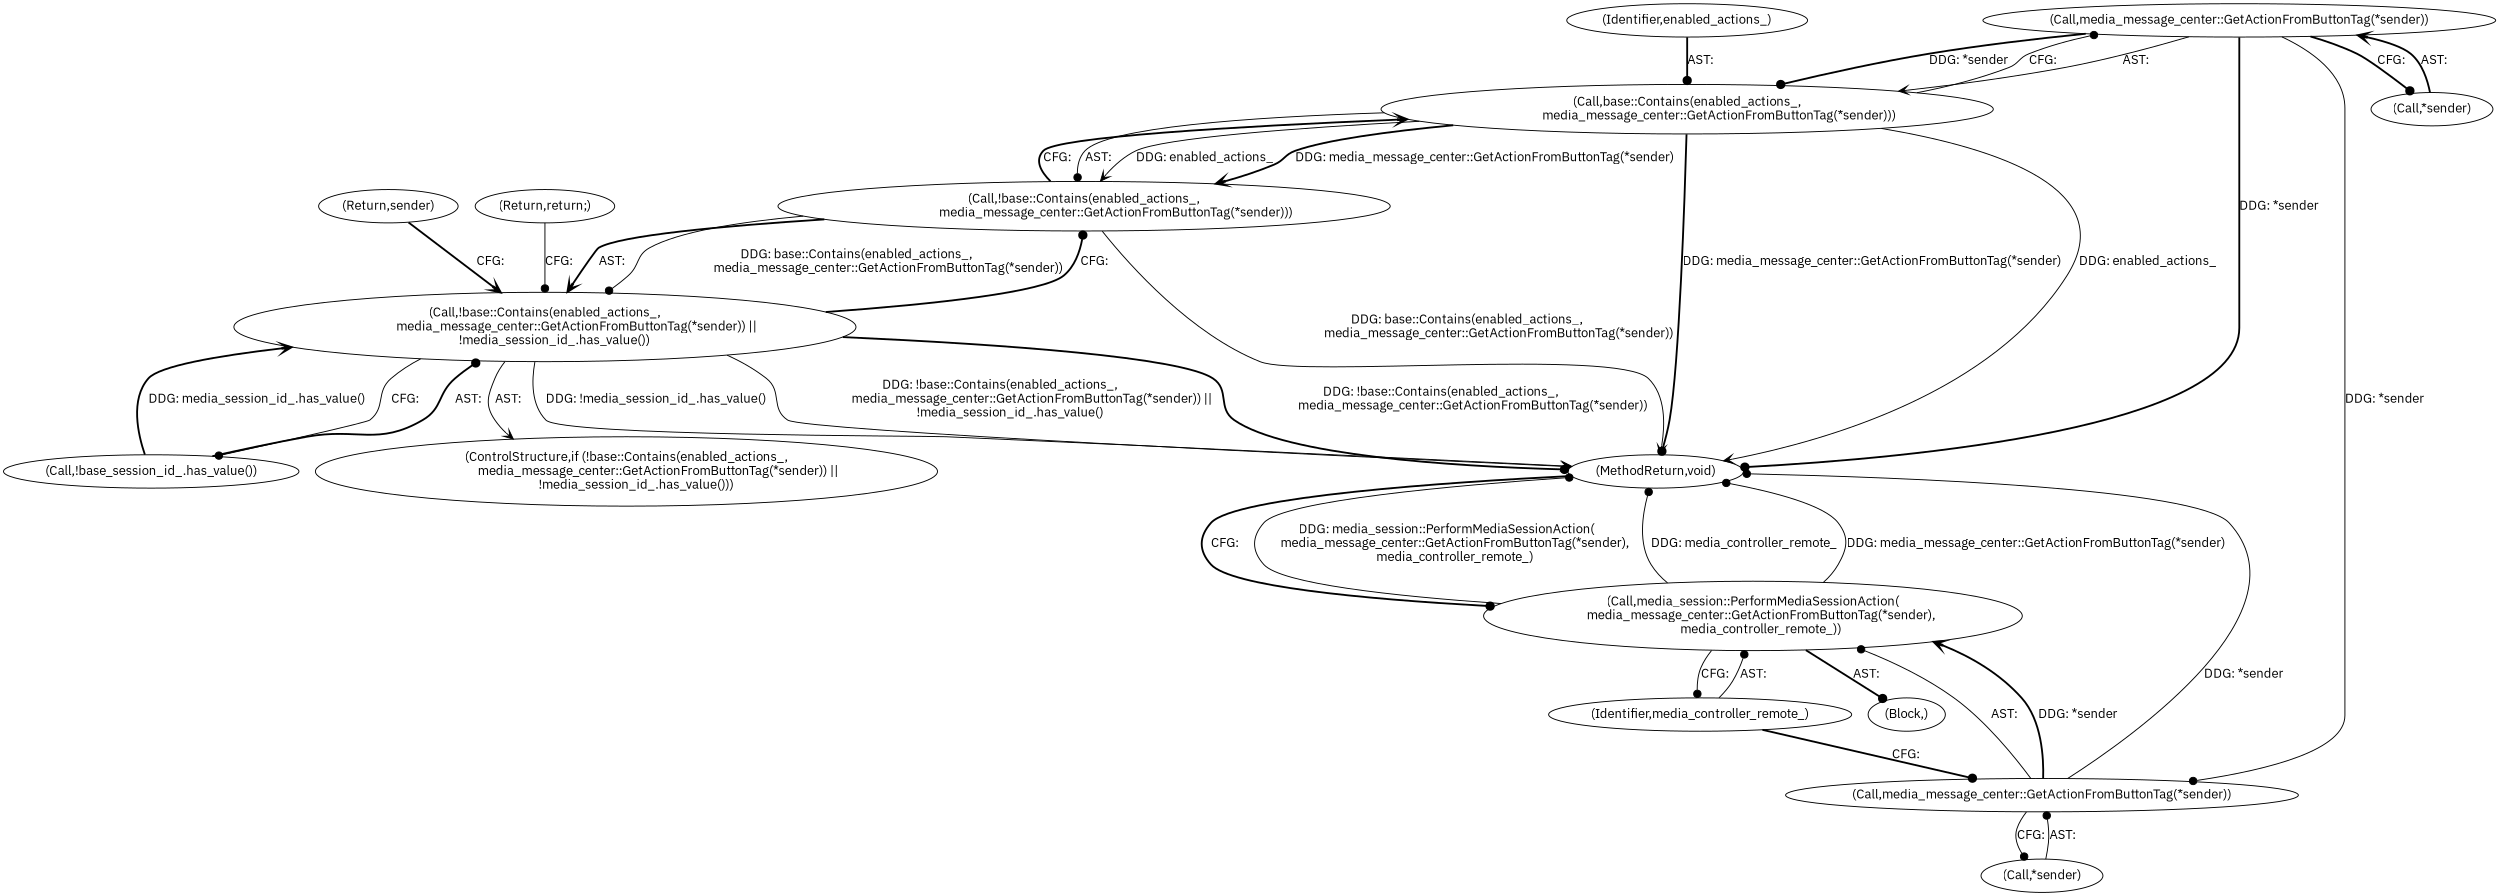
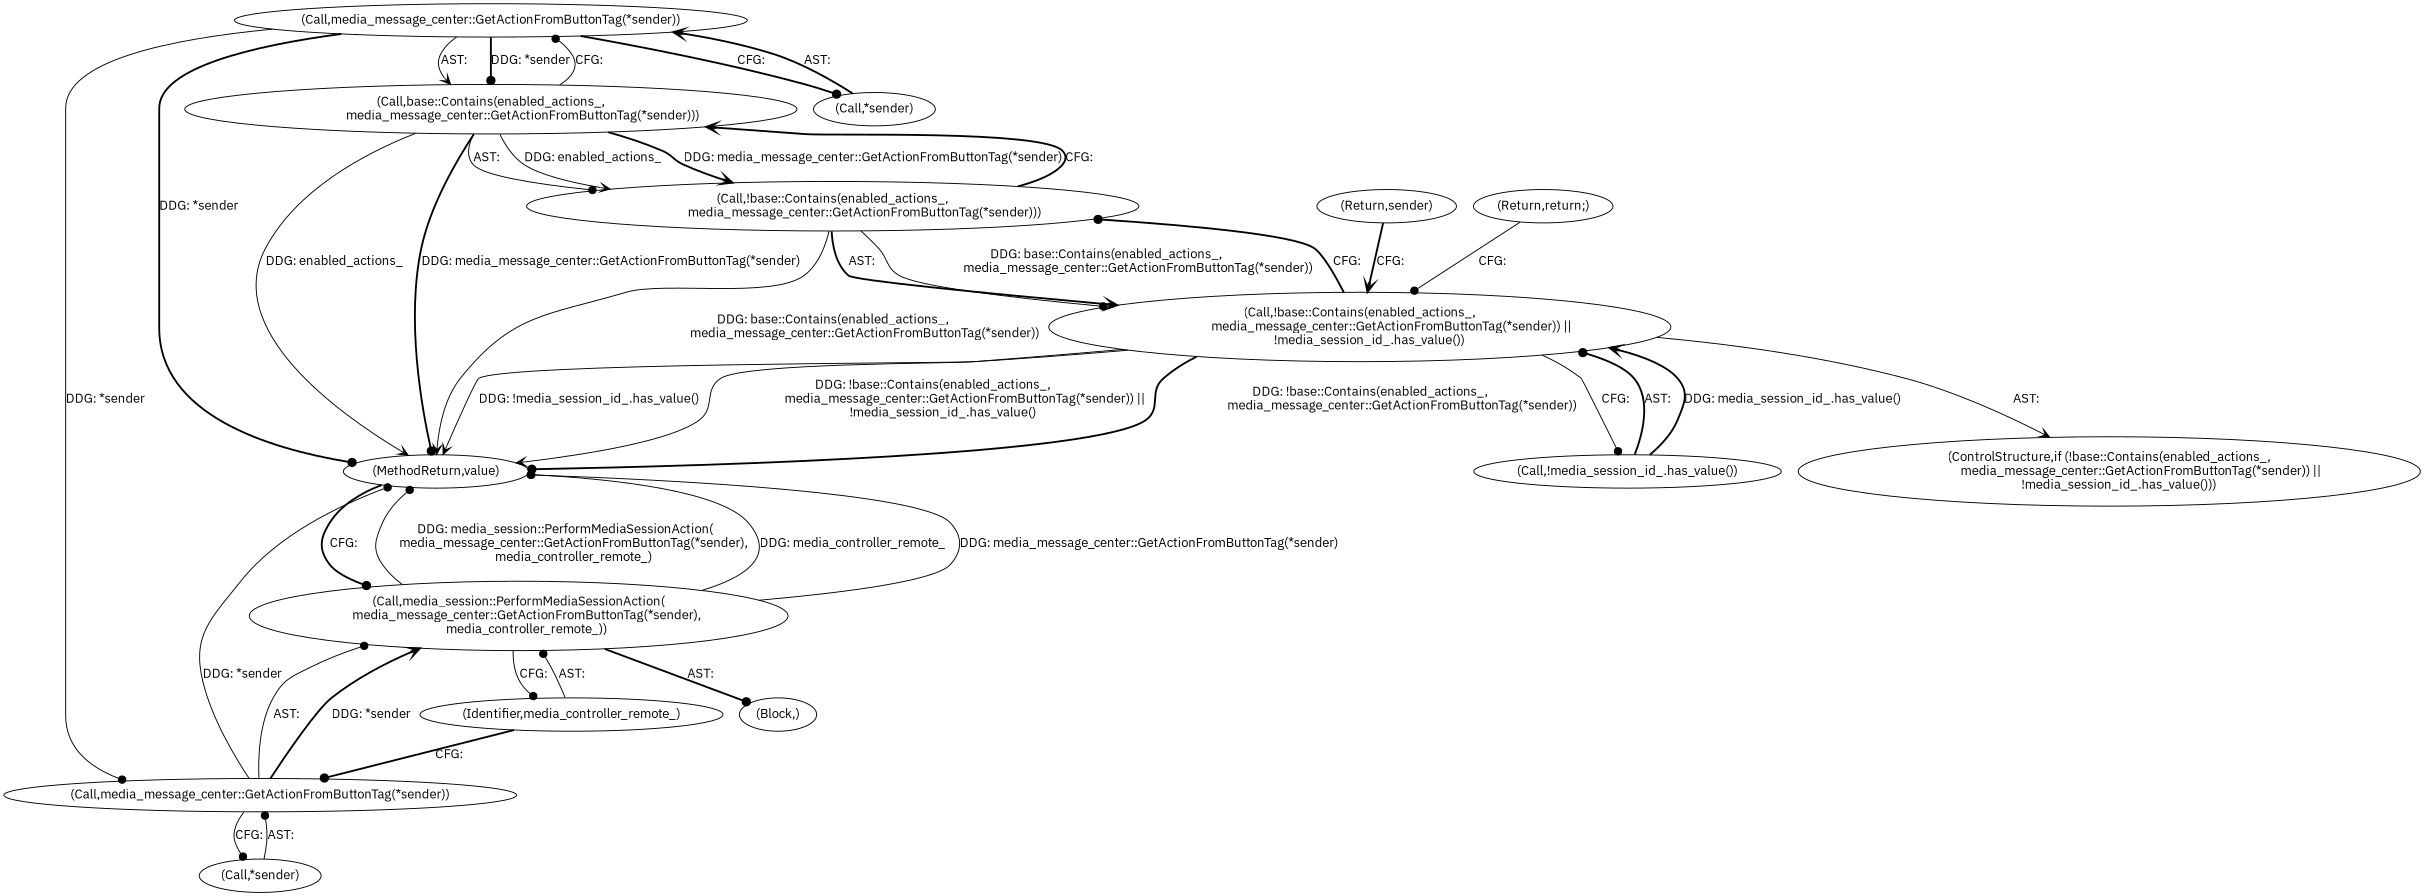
(1687, 20) -> none
(151, 471) -> (1628, 471)
(1656, 471) -> (436, 471)
